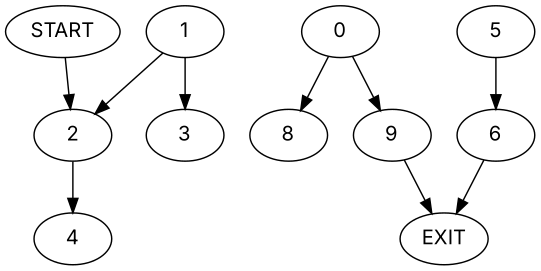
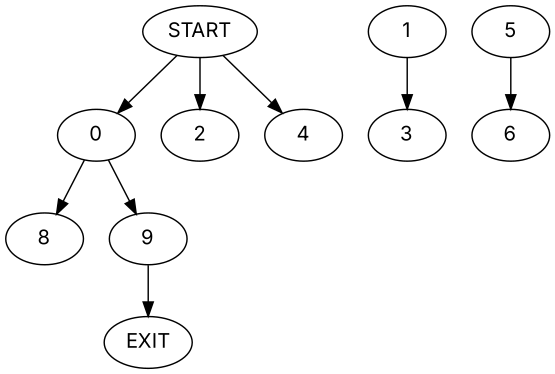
(134, 79) -> none
none -> (153, 79)
(73, 180) -> (247, 79)
(473, 180) -> none
